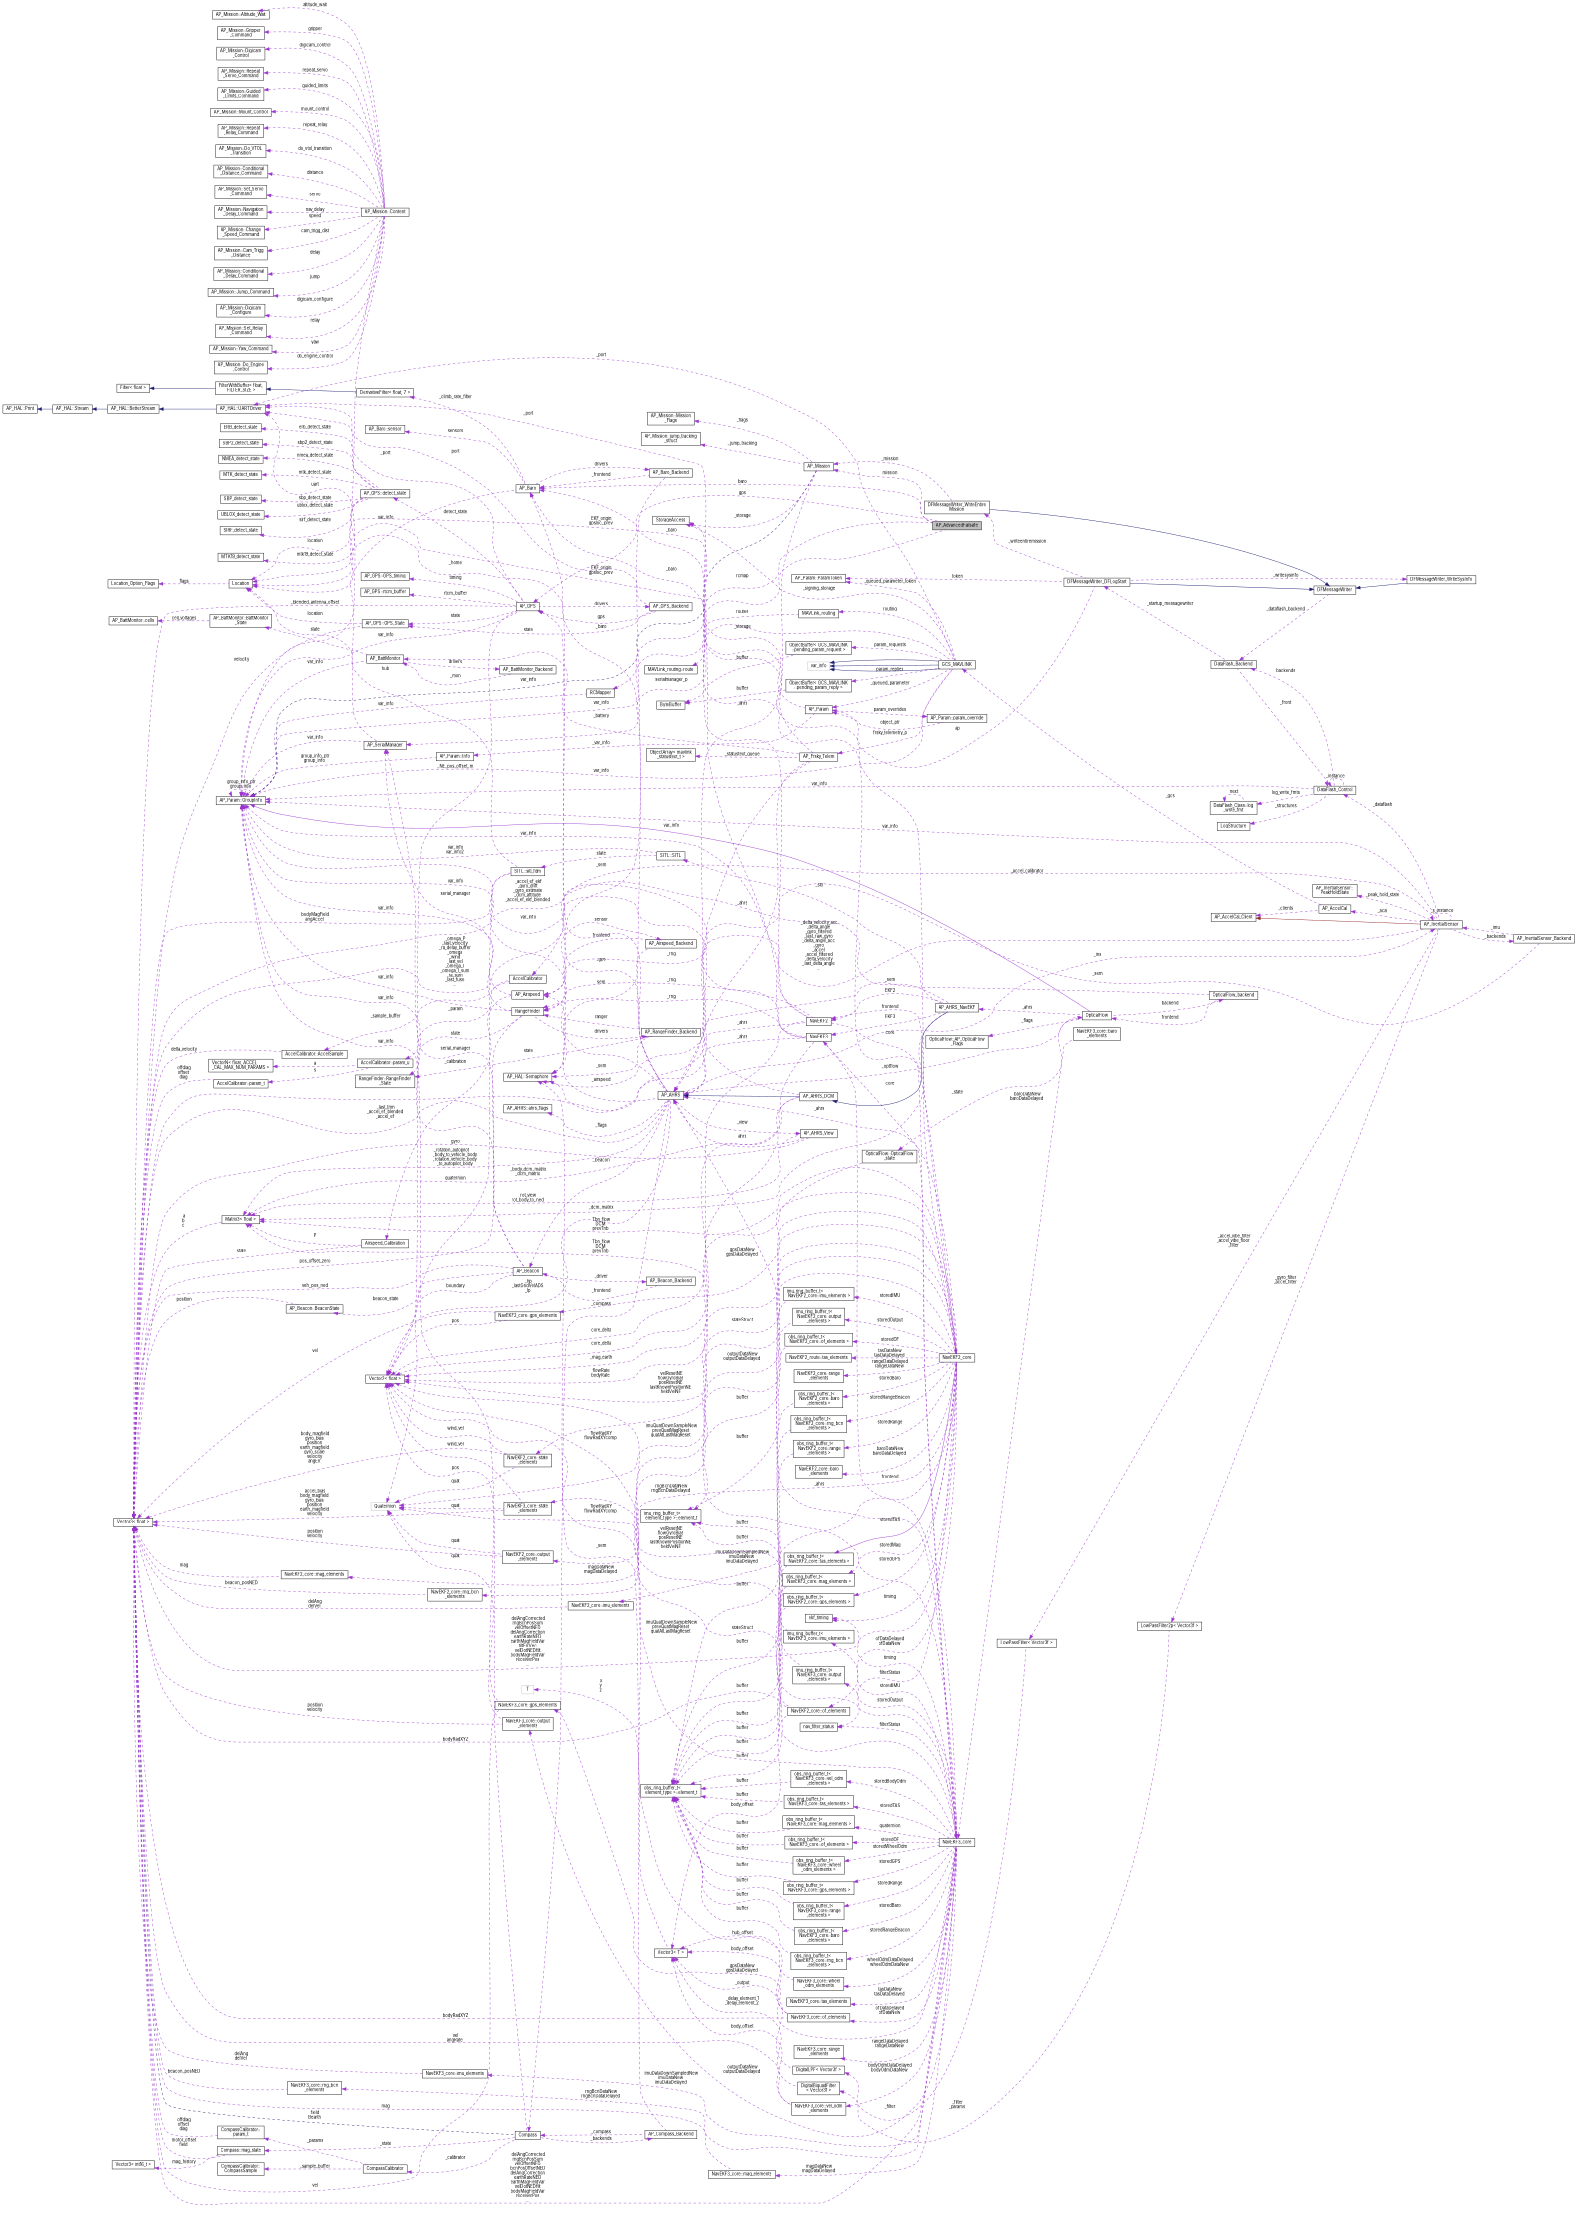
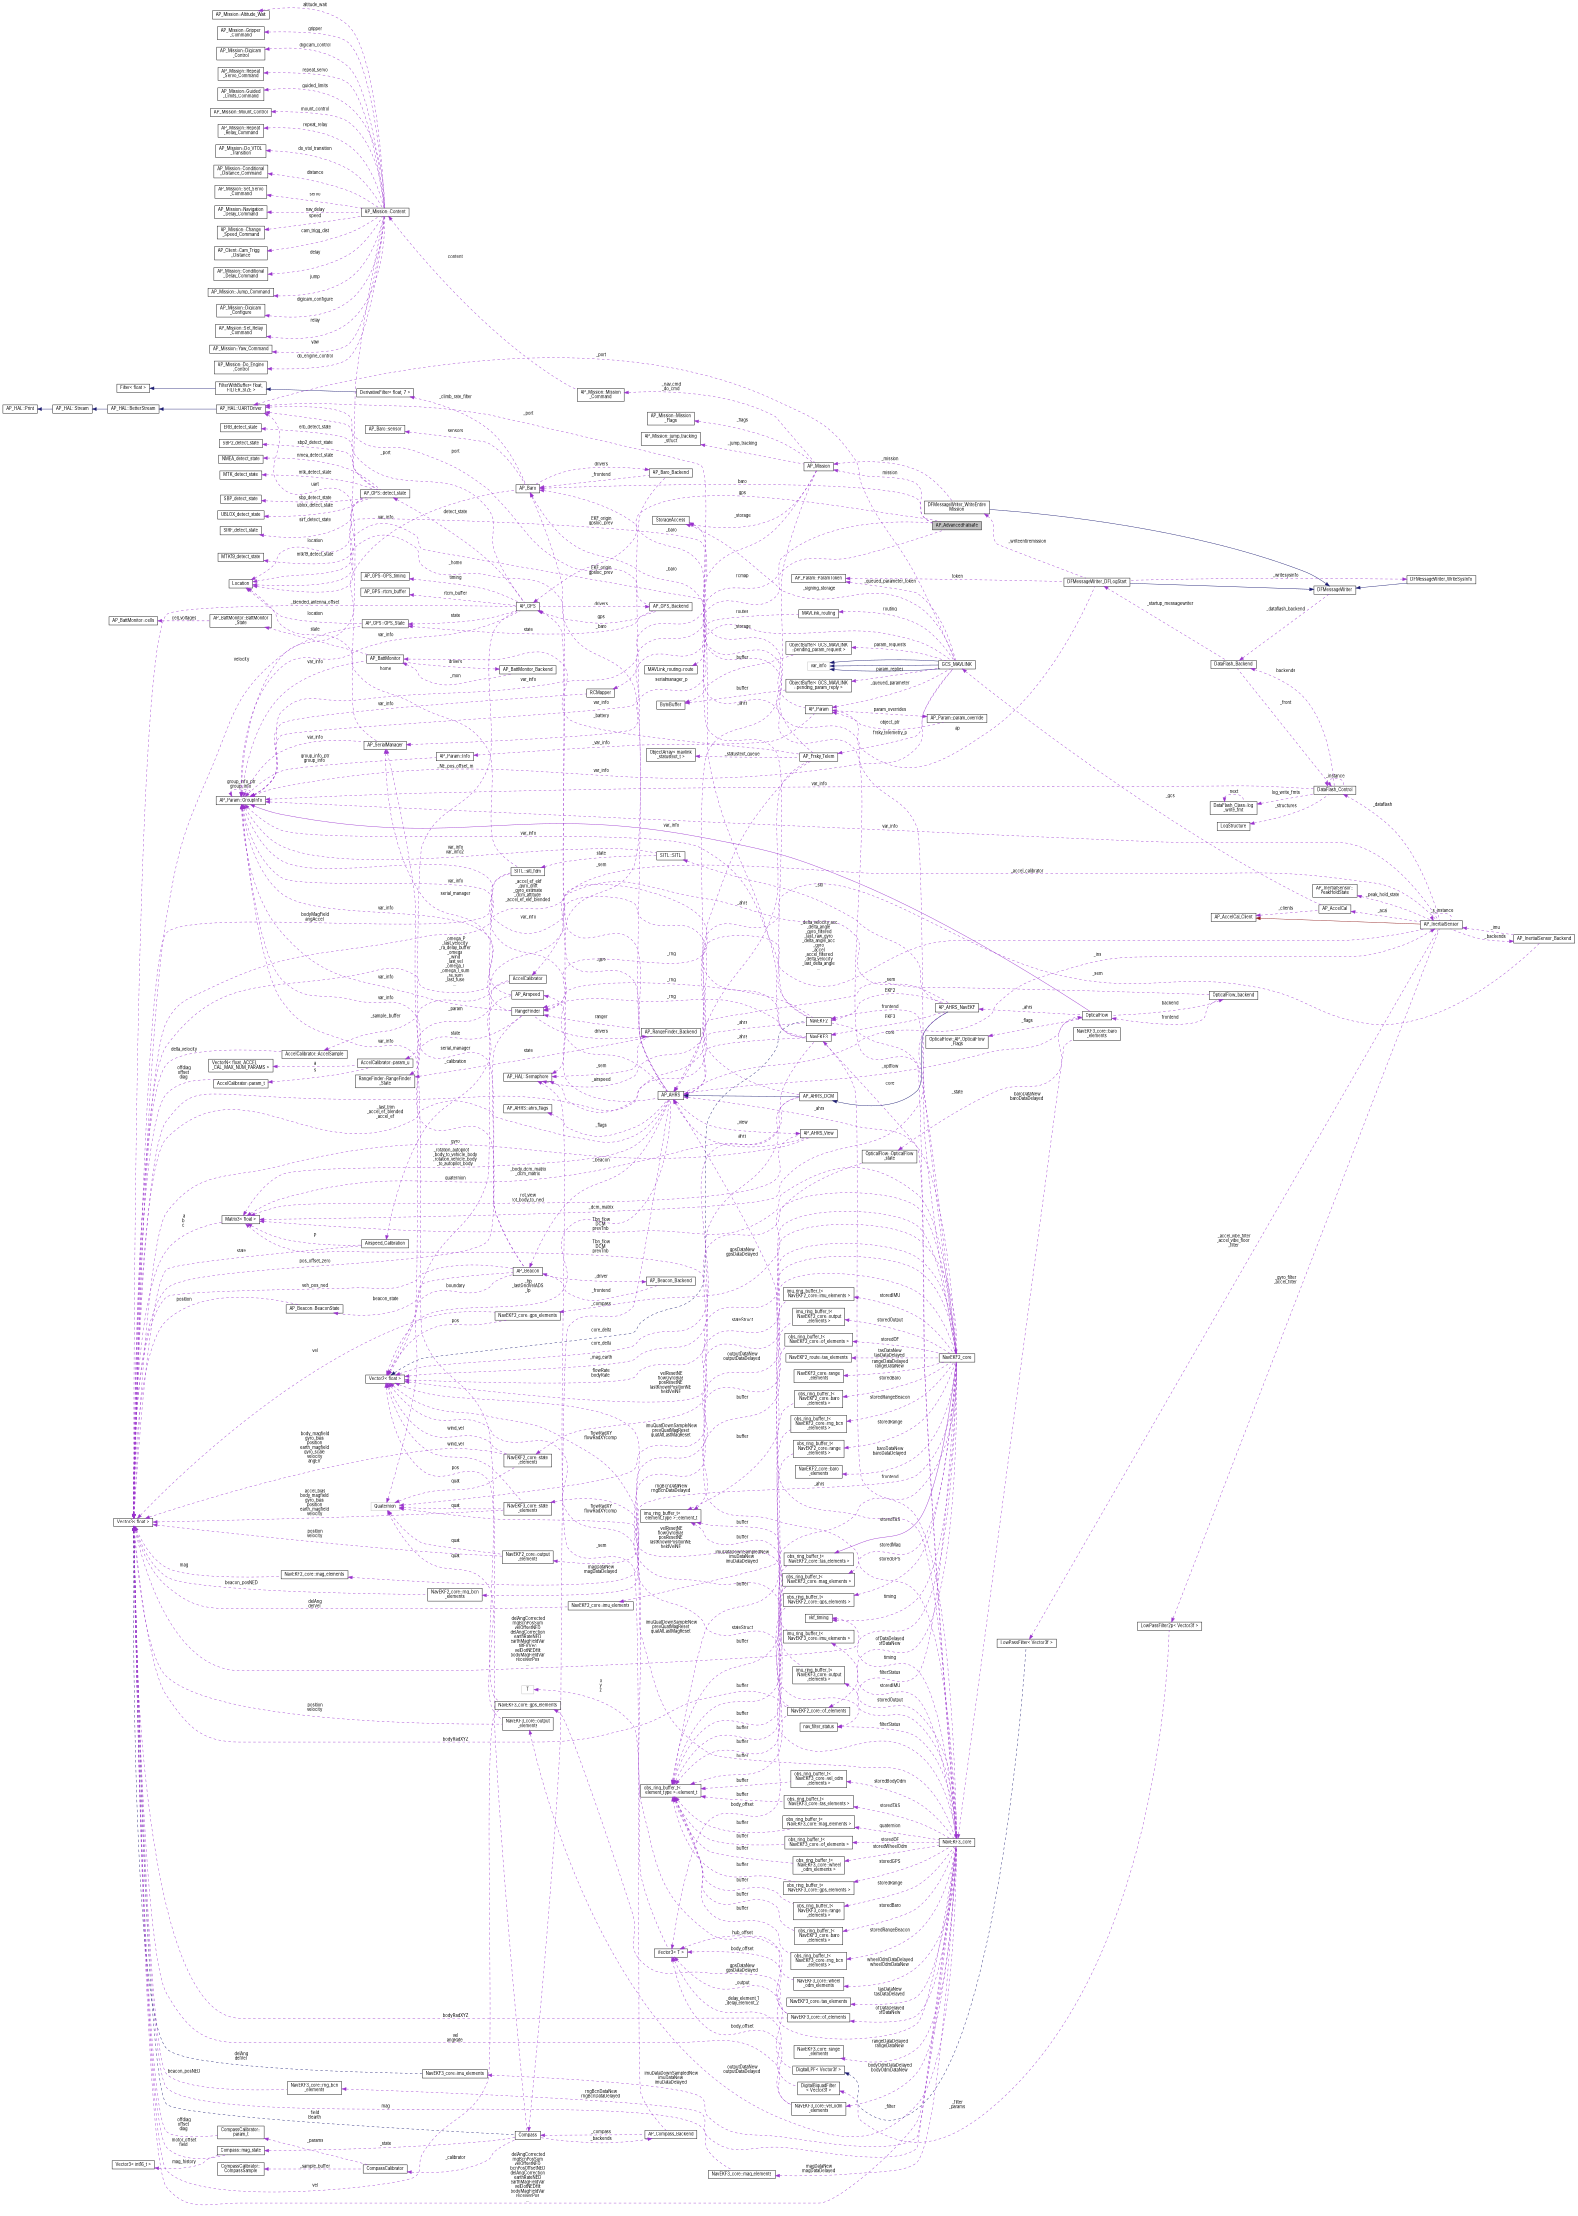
(241, 253) -> (241, 253)
none -> (601, 395)
(133, 584) -> none
(385, 669) -> (385, 669)
(558, 683) -> (558, 683)
(671, 944) -> none
(697, 1294) -> (697, 1294)
(138, 1823) -> (138, 1823)
(988, 1936) -> (988, 1936)
